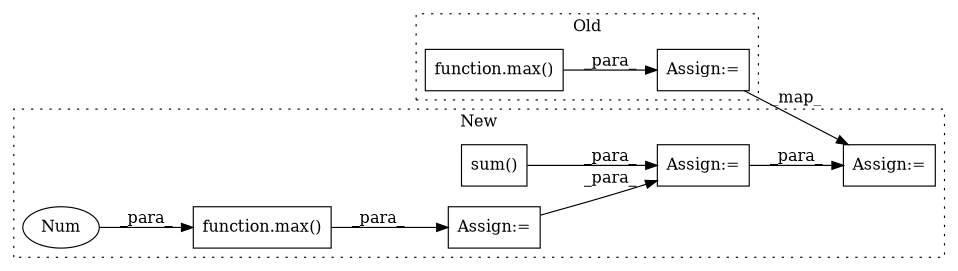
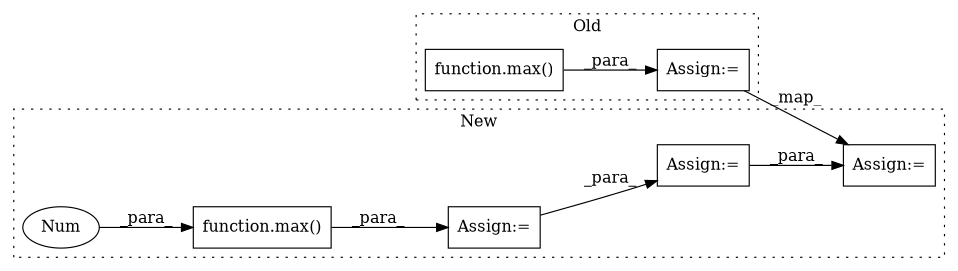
(494, 165) -> none
